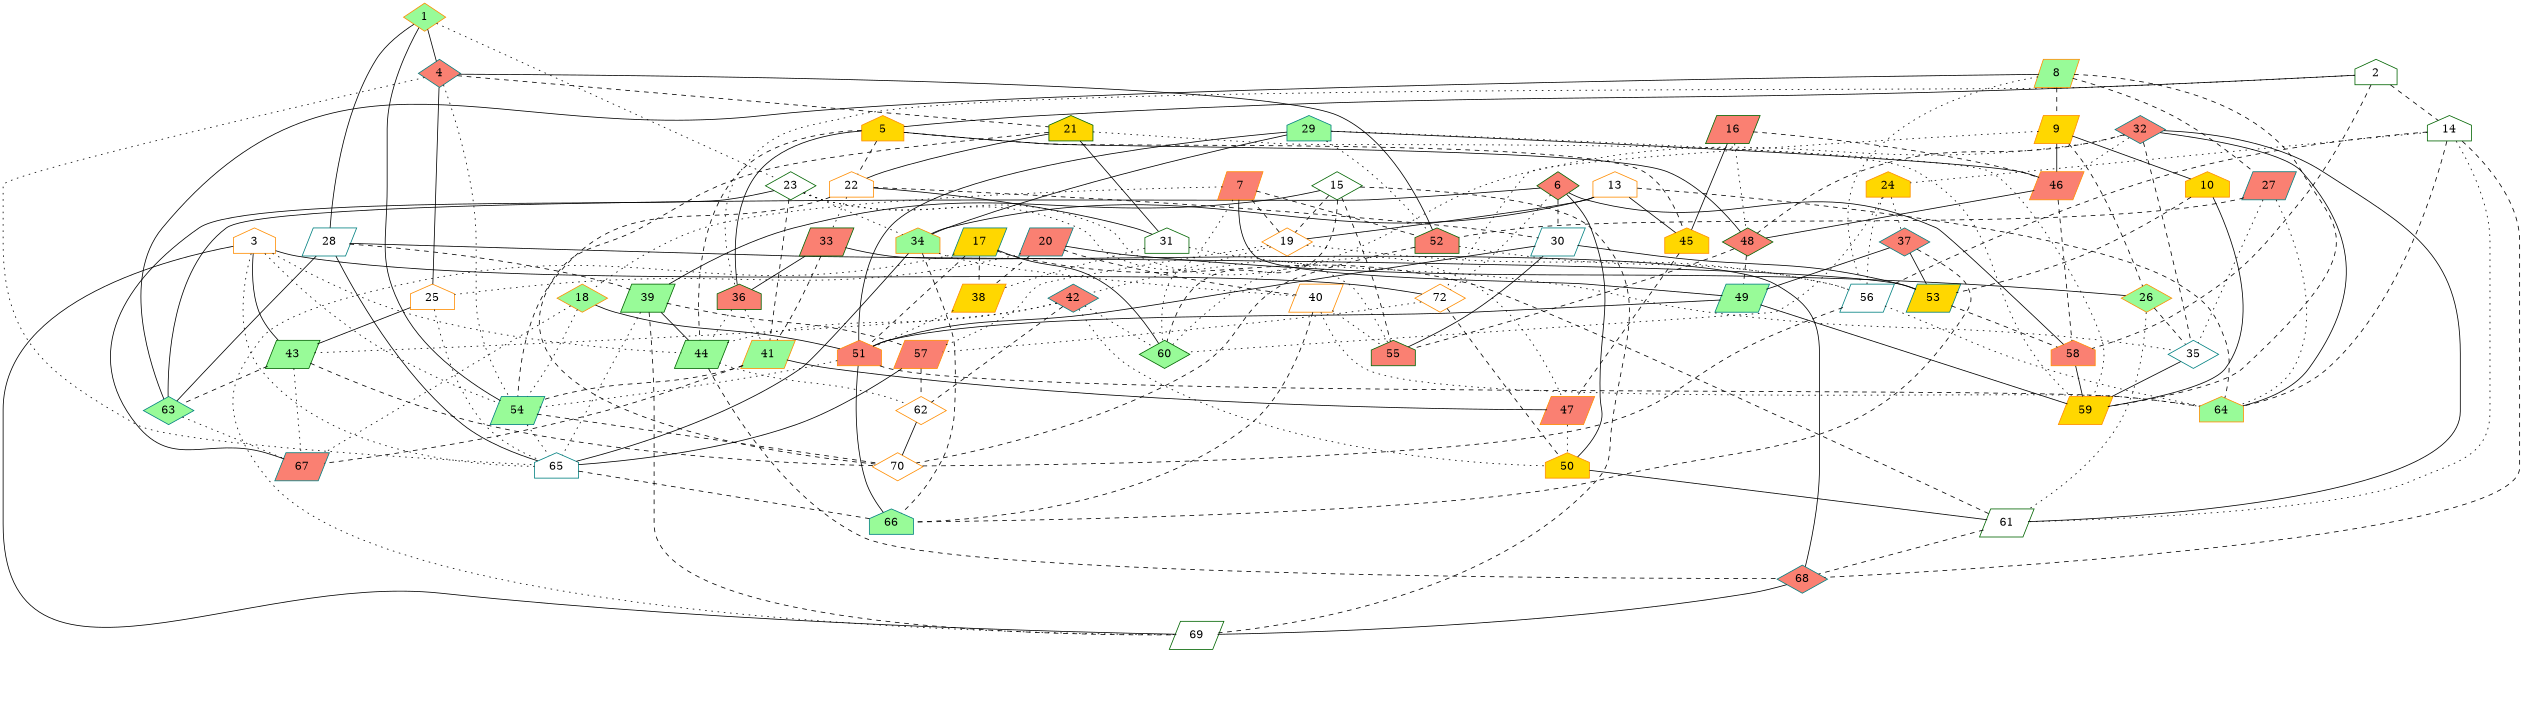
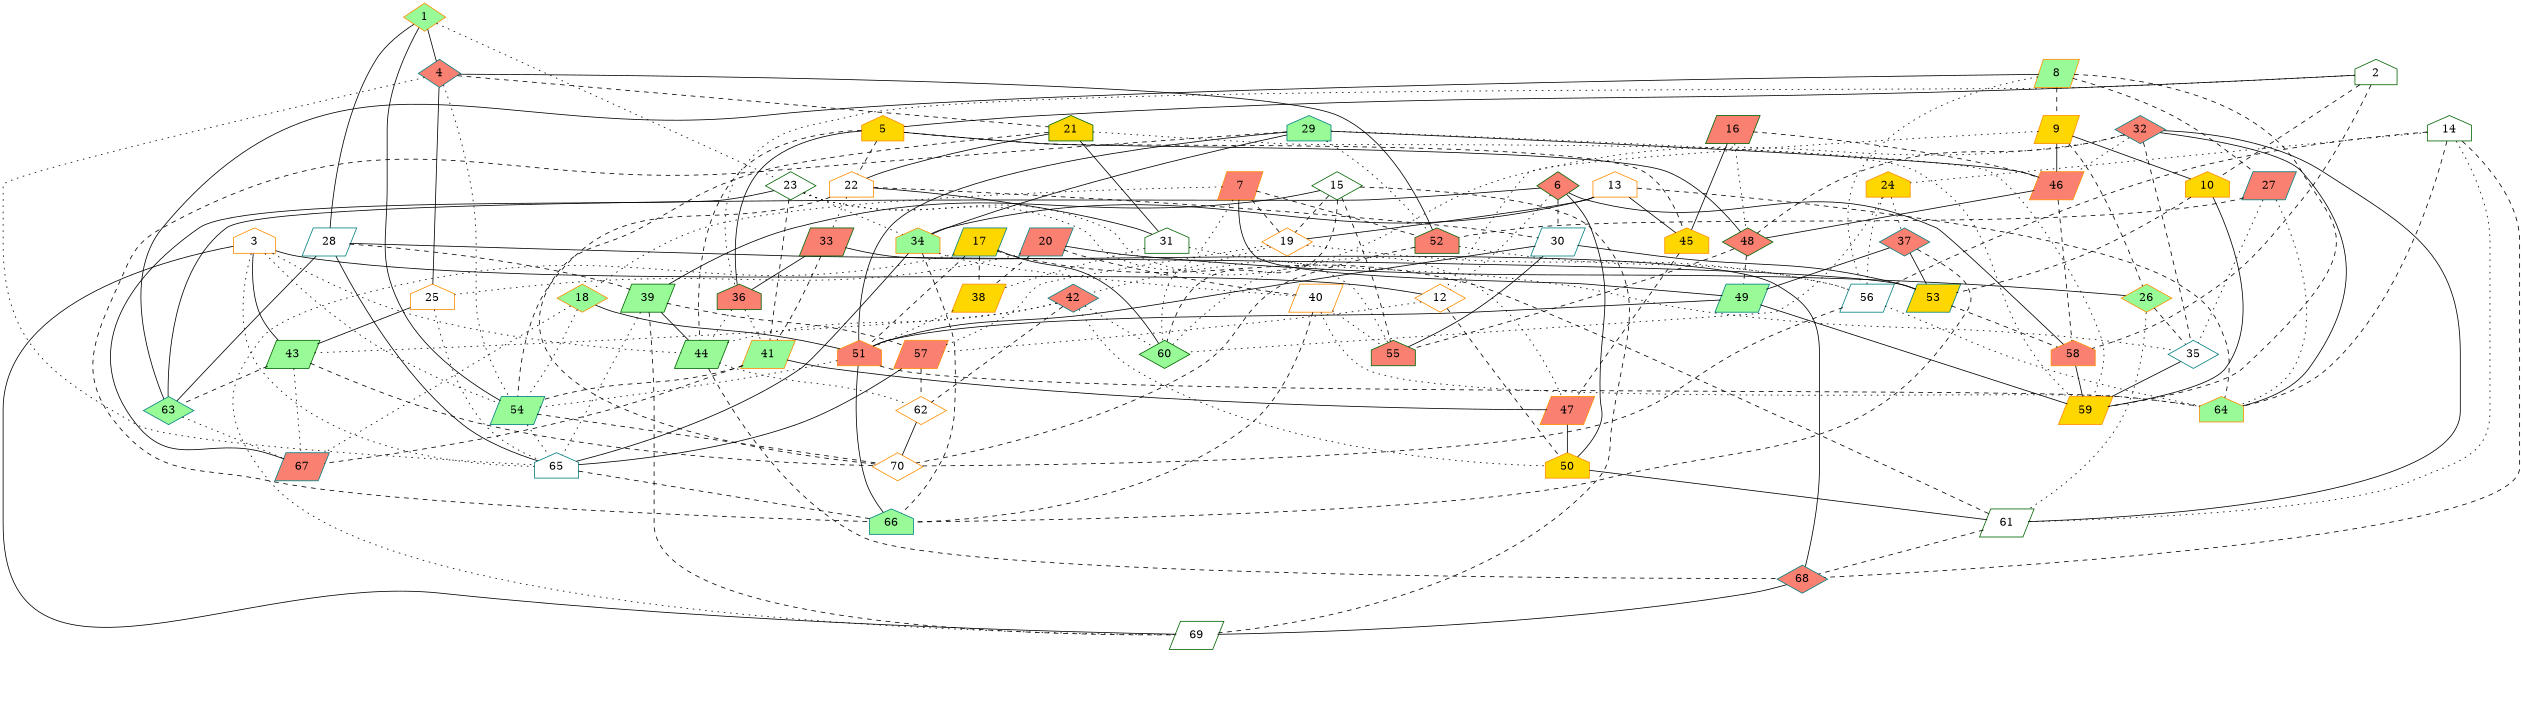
(2414, 103) -> (2290, 131)
none -> (228, 197)
(1440, 298) -> (1440, 298)
(1567, 439) -> (1567, 439)
